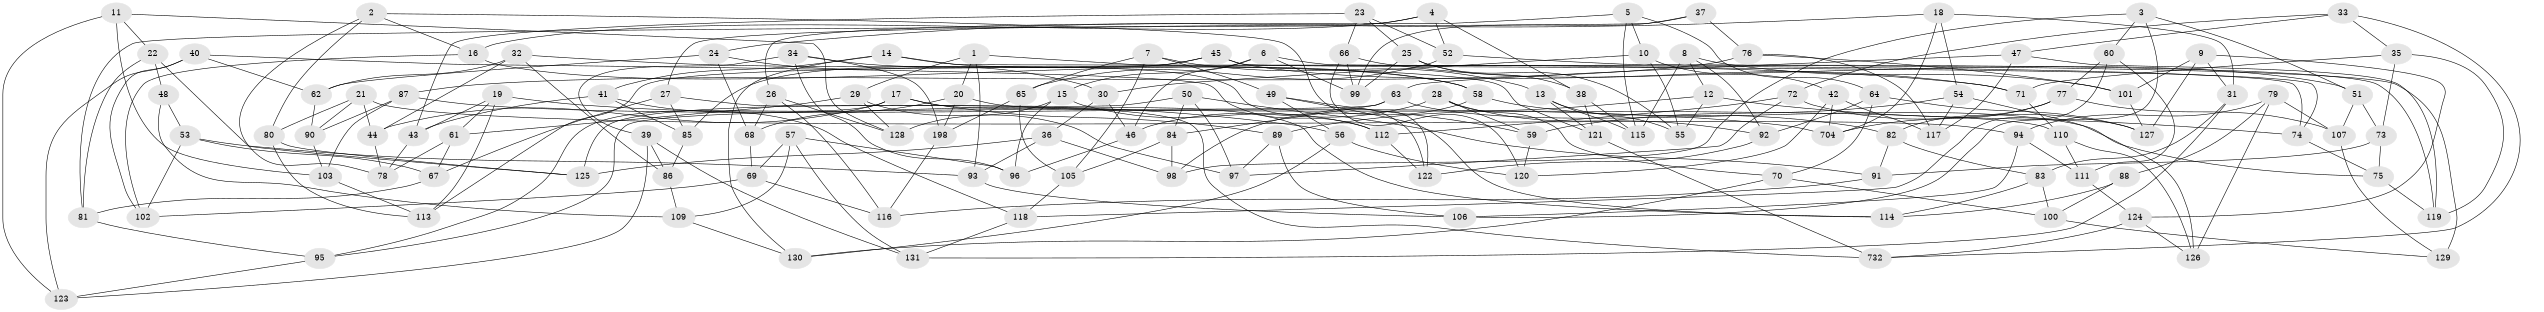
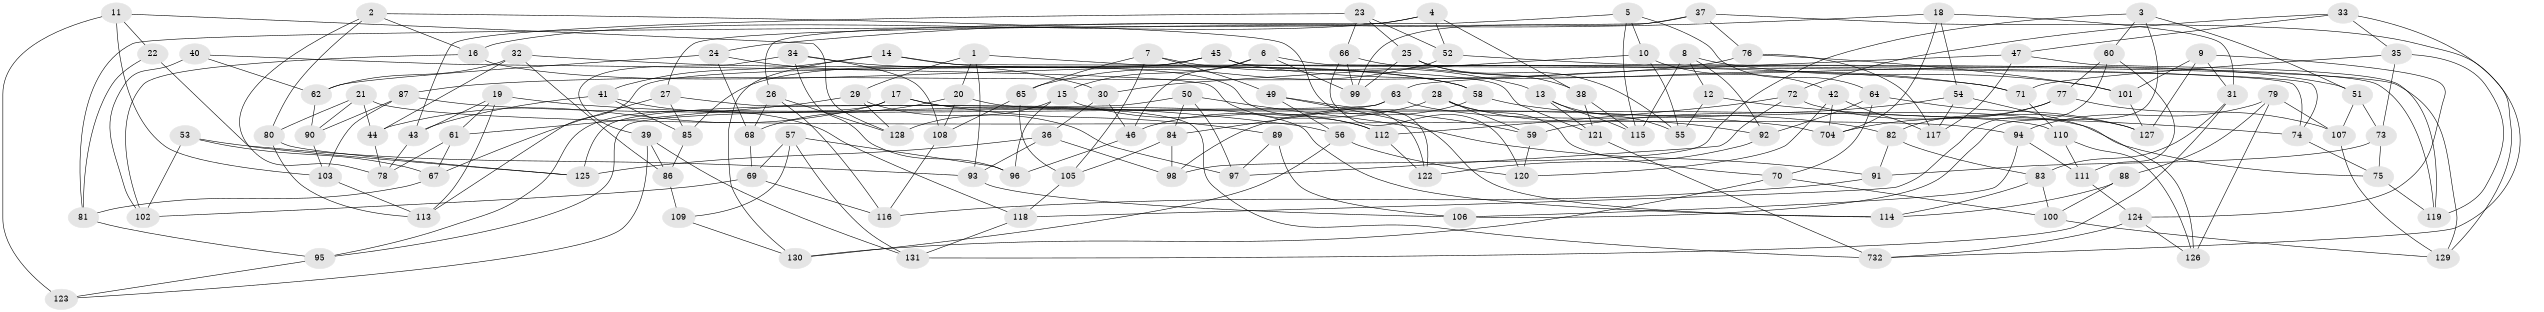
none -> (2207, 26)
(164, 95) -> none
(1492, 111) -> none
(940, 136) -> (940, 136)
(54, 137) -> none
